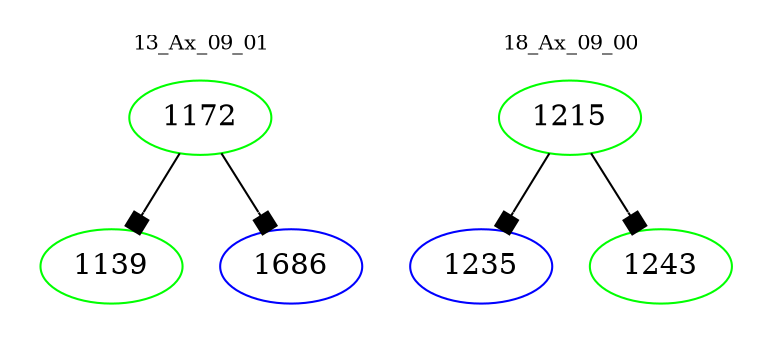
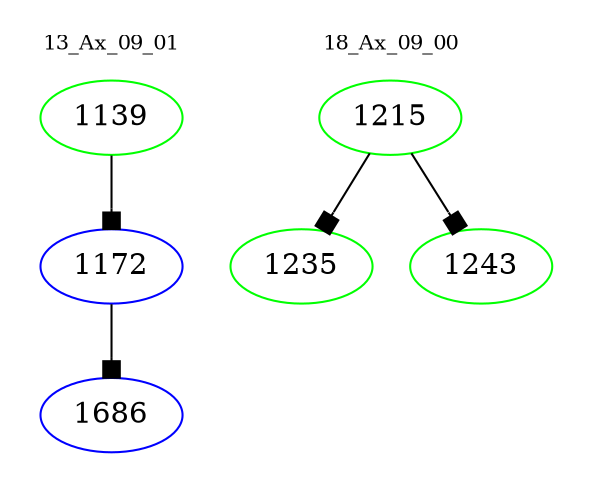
(200, 118) -> (112, 266)
(162, 183) -> (112, 182)
(481, 266) -> (302, 266)
